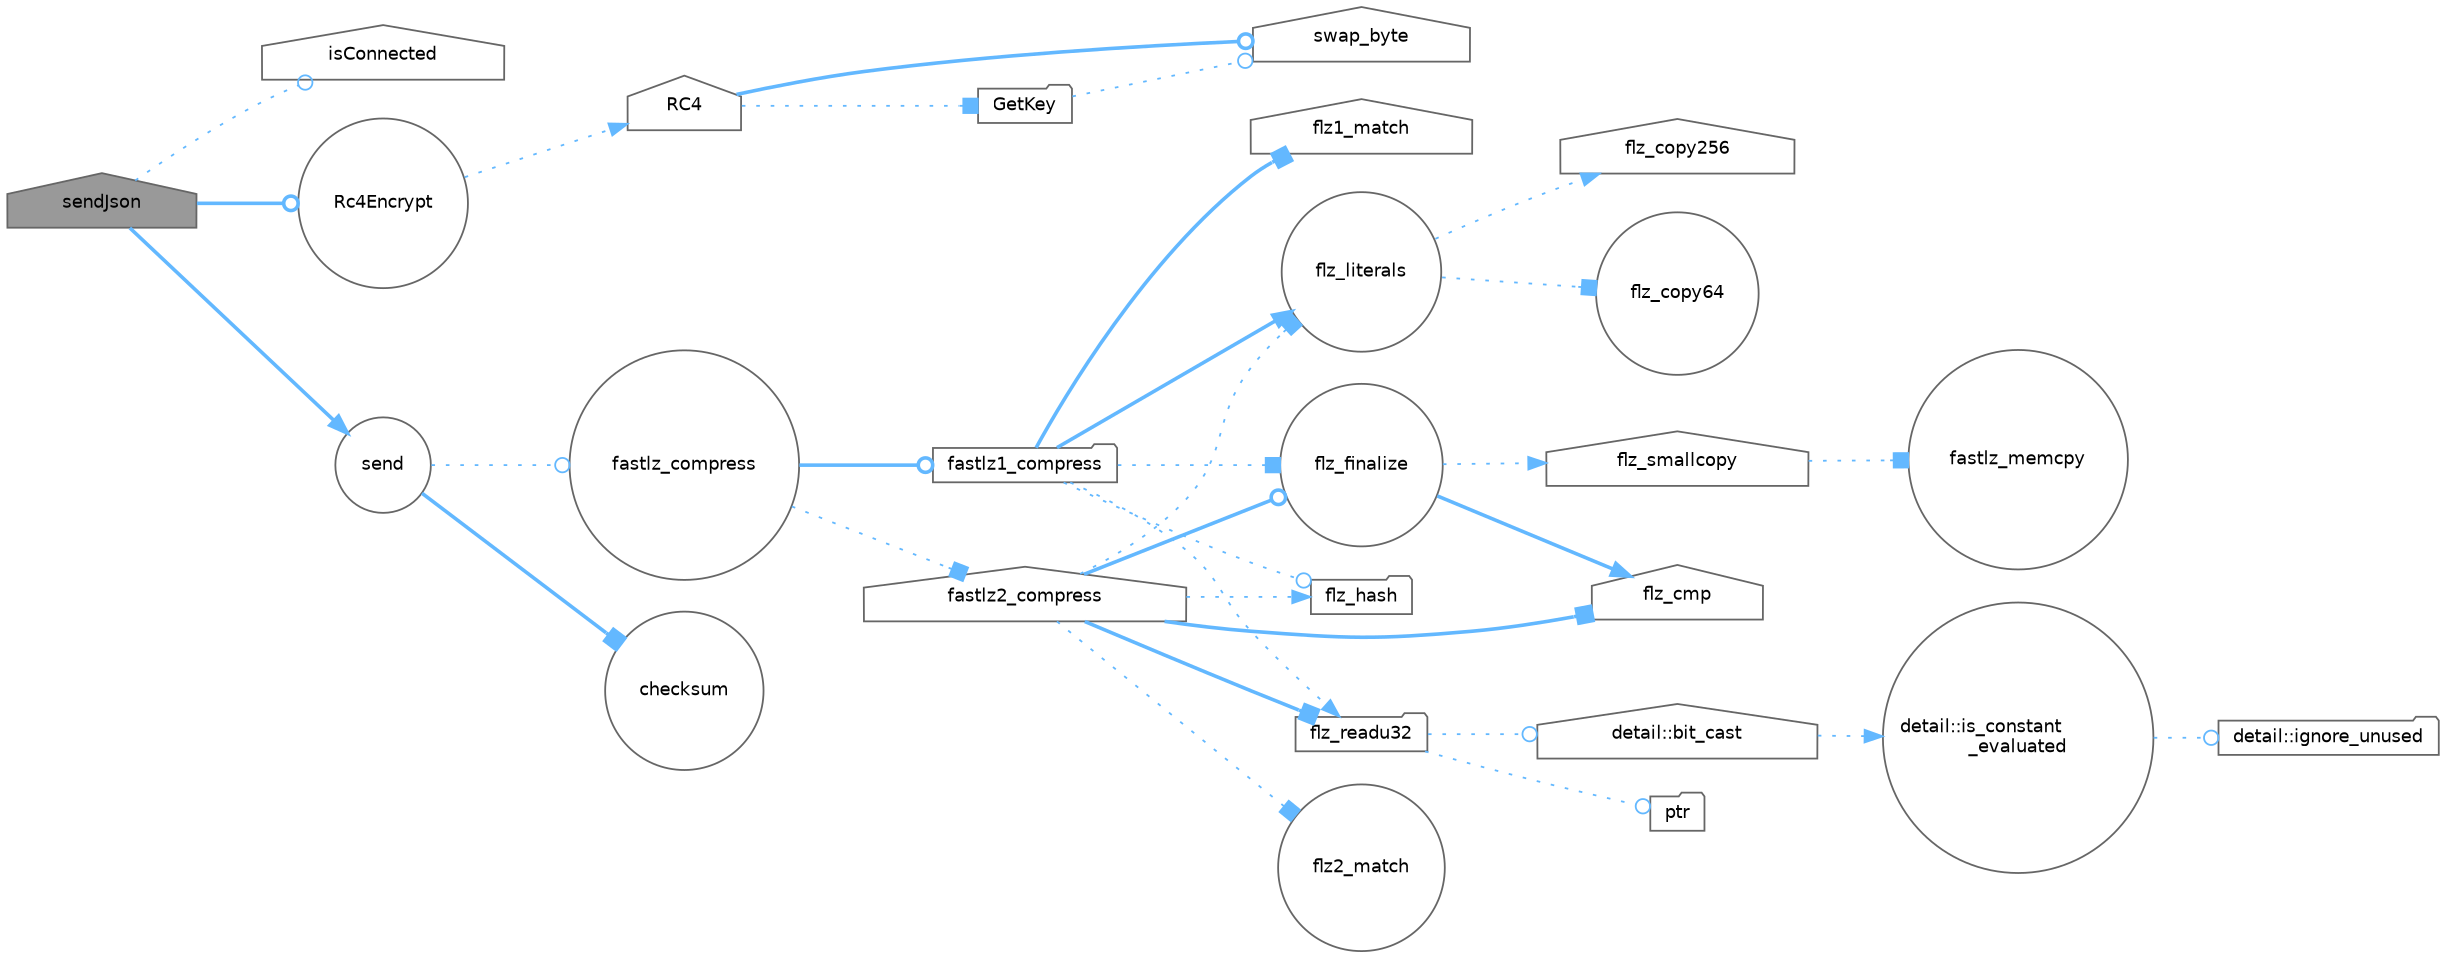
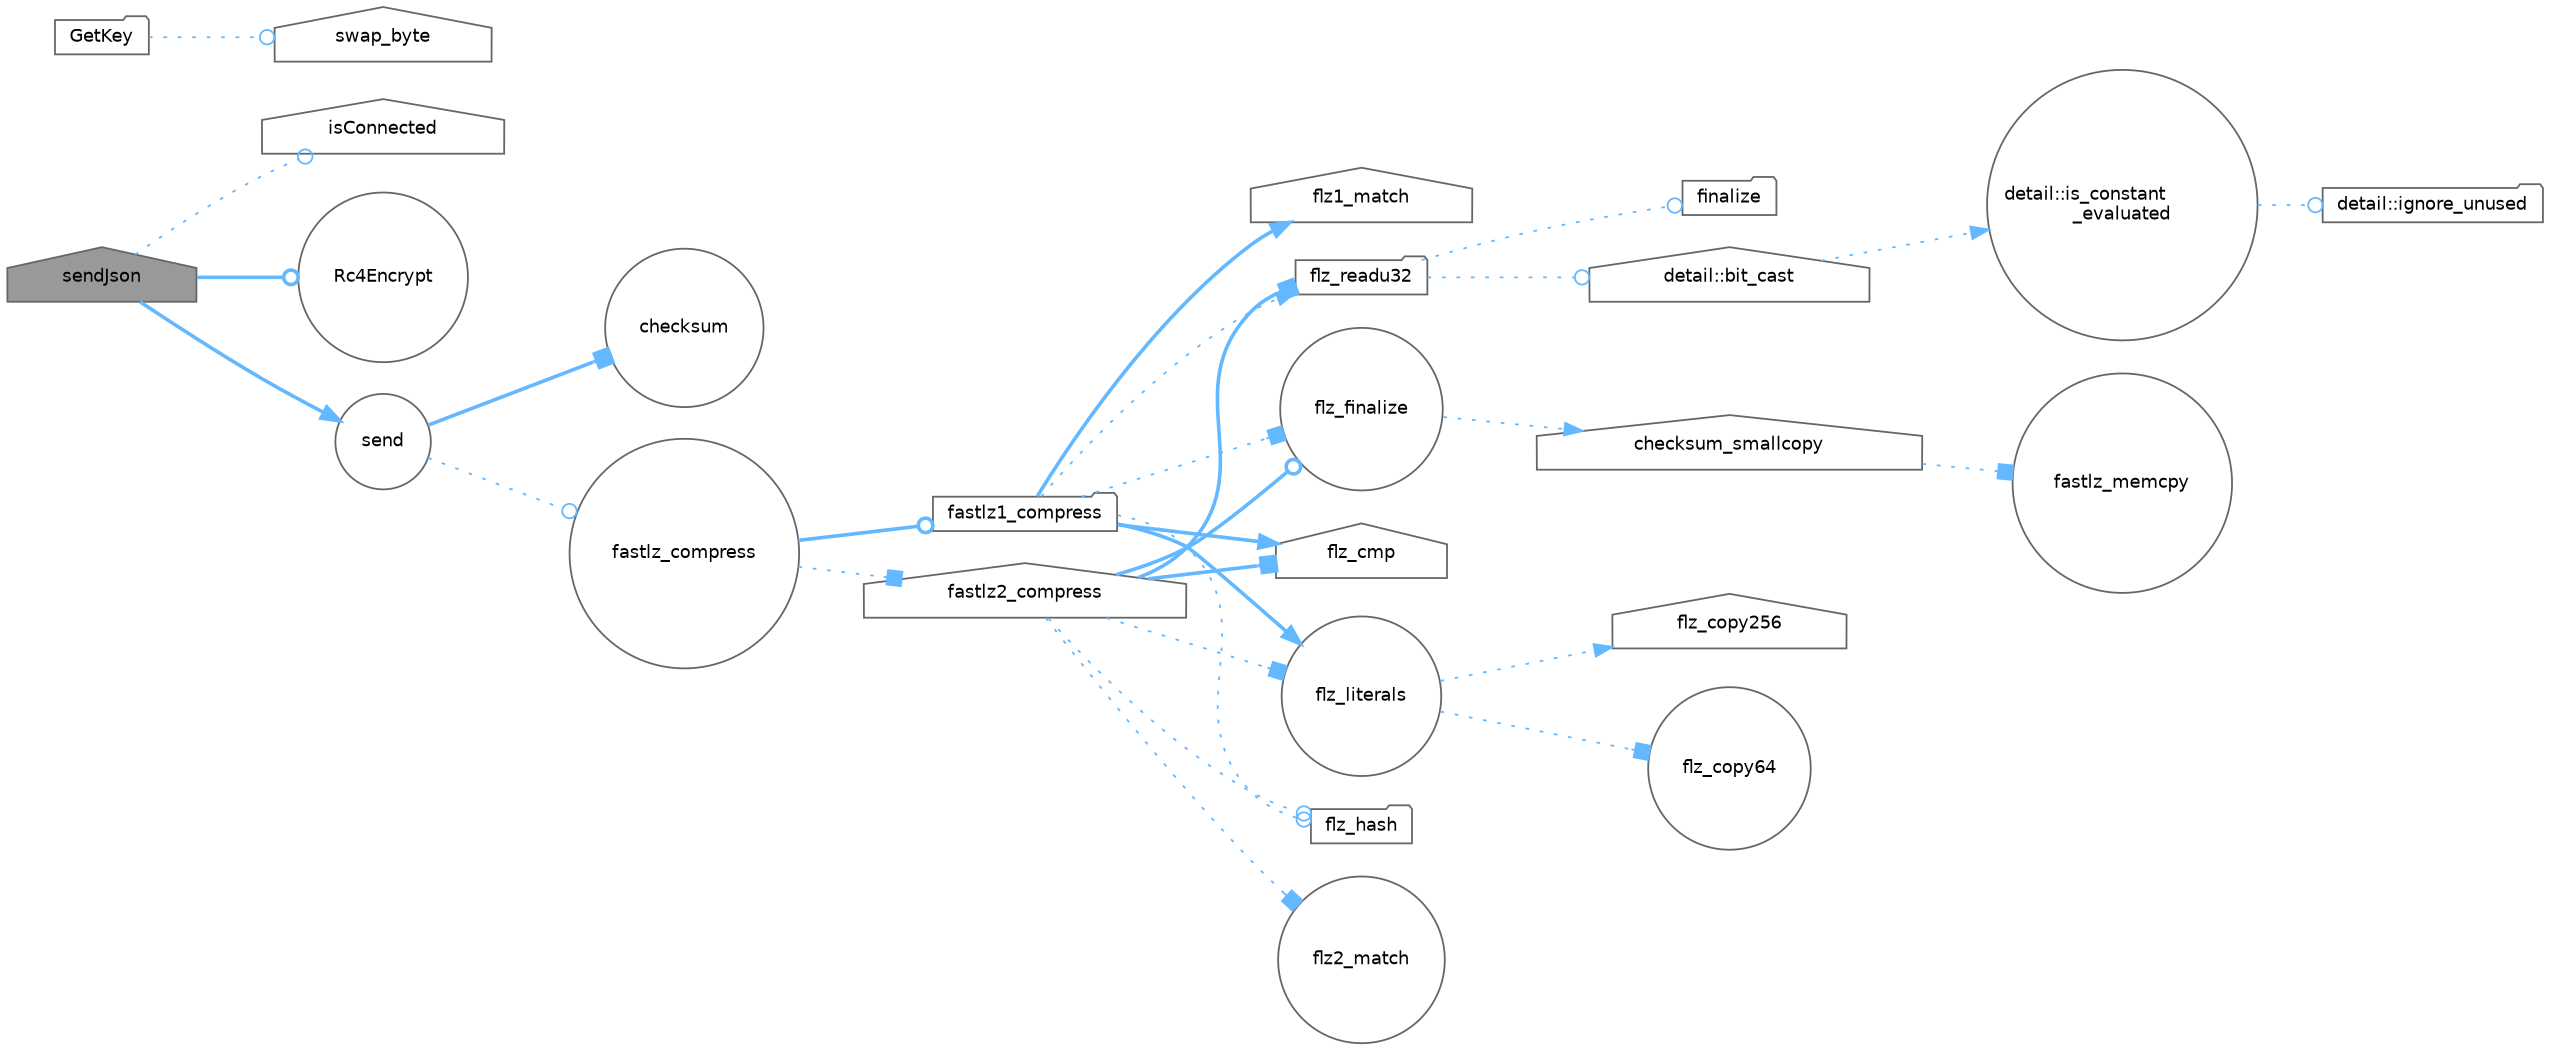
(684, 106) -> none
(1139, 292) -> (1142, 351)
(1677, 461) -> (1729, 445)
(1525, 533) -> (1224, 537)
(1239, 597) -> (1162, 729)
(1677, 814) -> (1729, 198)
